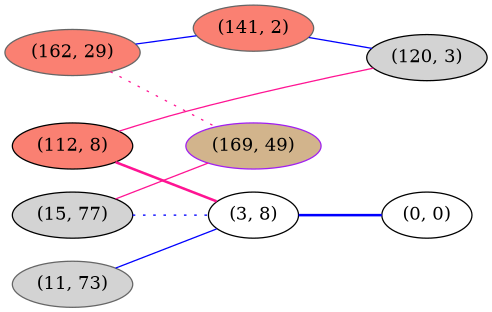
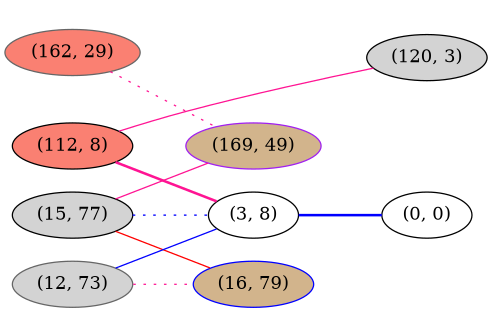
(253, 28) -> none
(73, 284) -> (73, 284)
none -> (253, 284)
